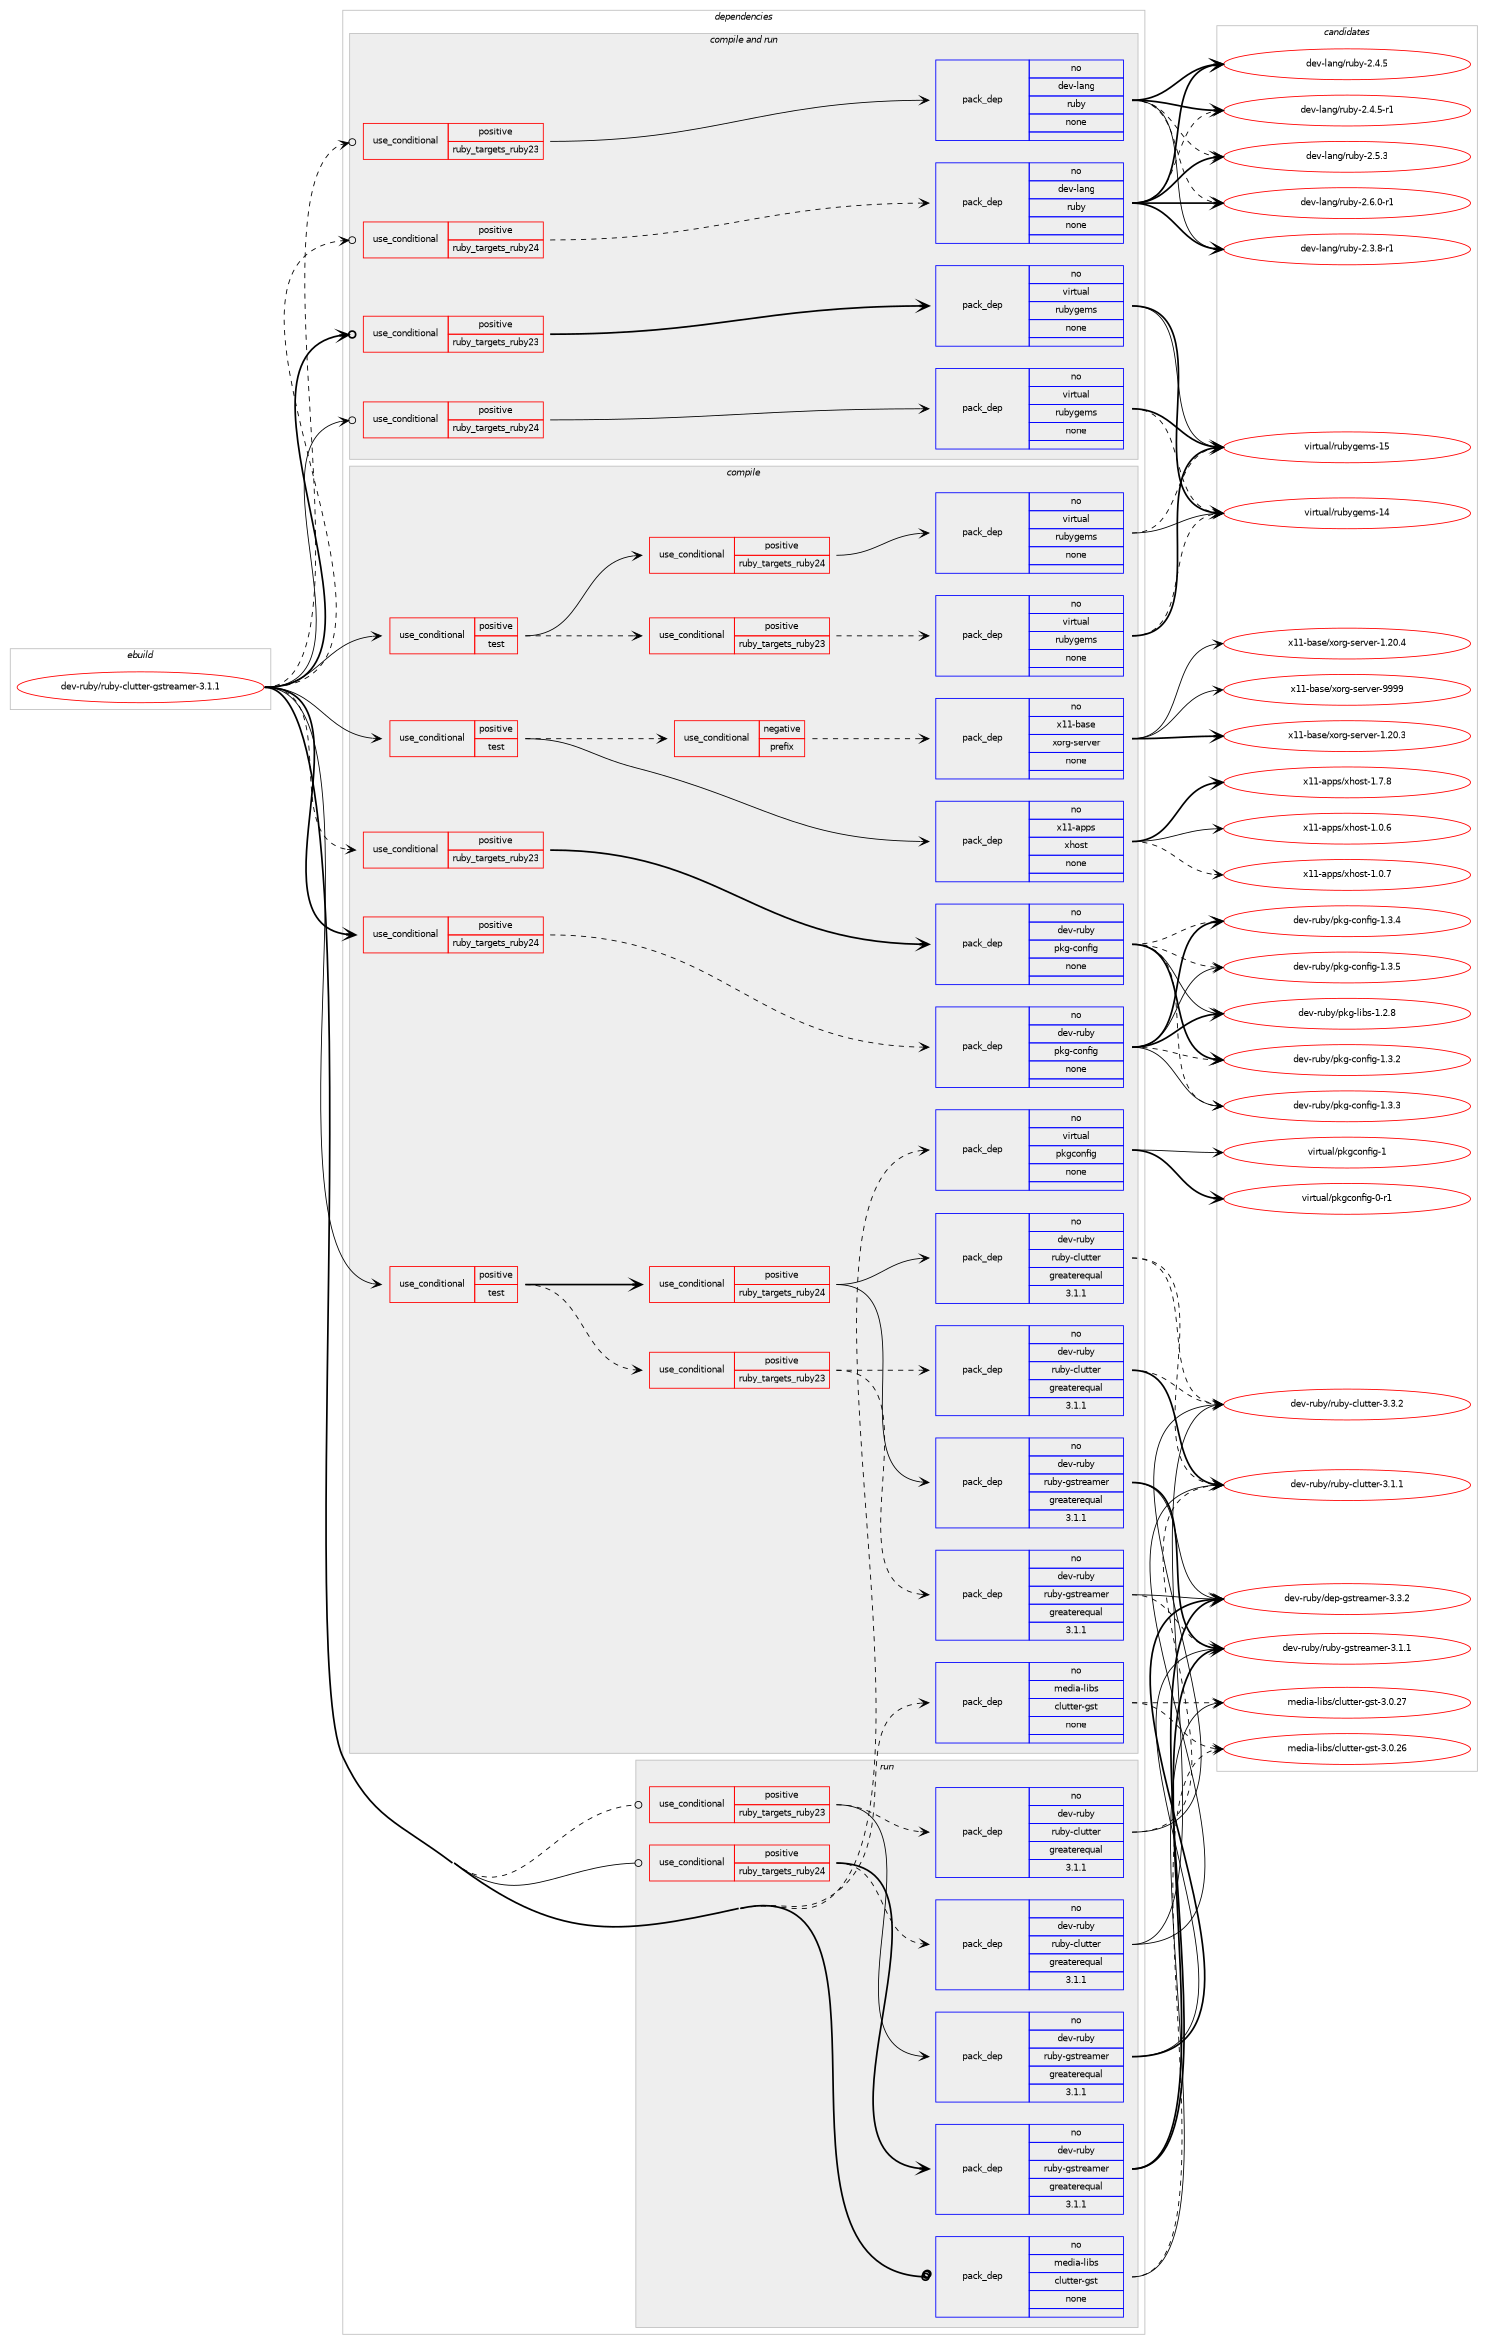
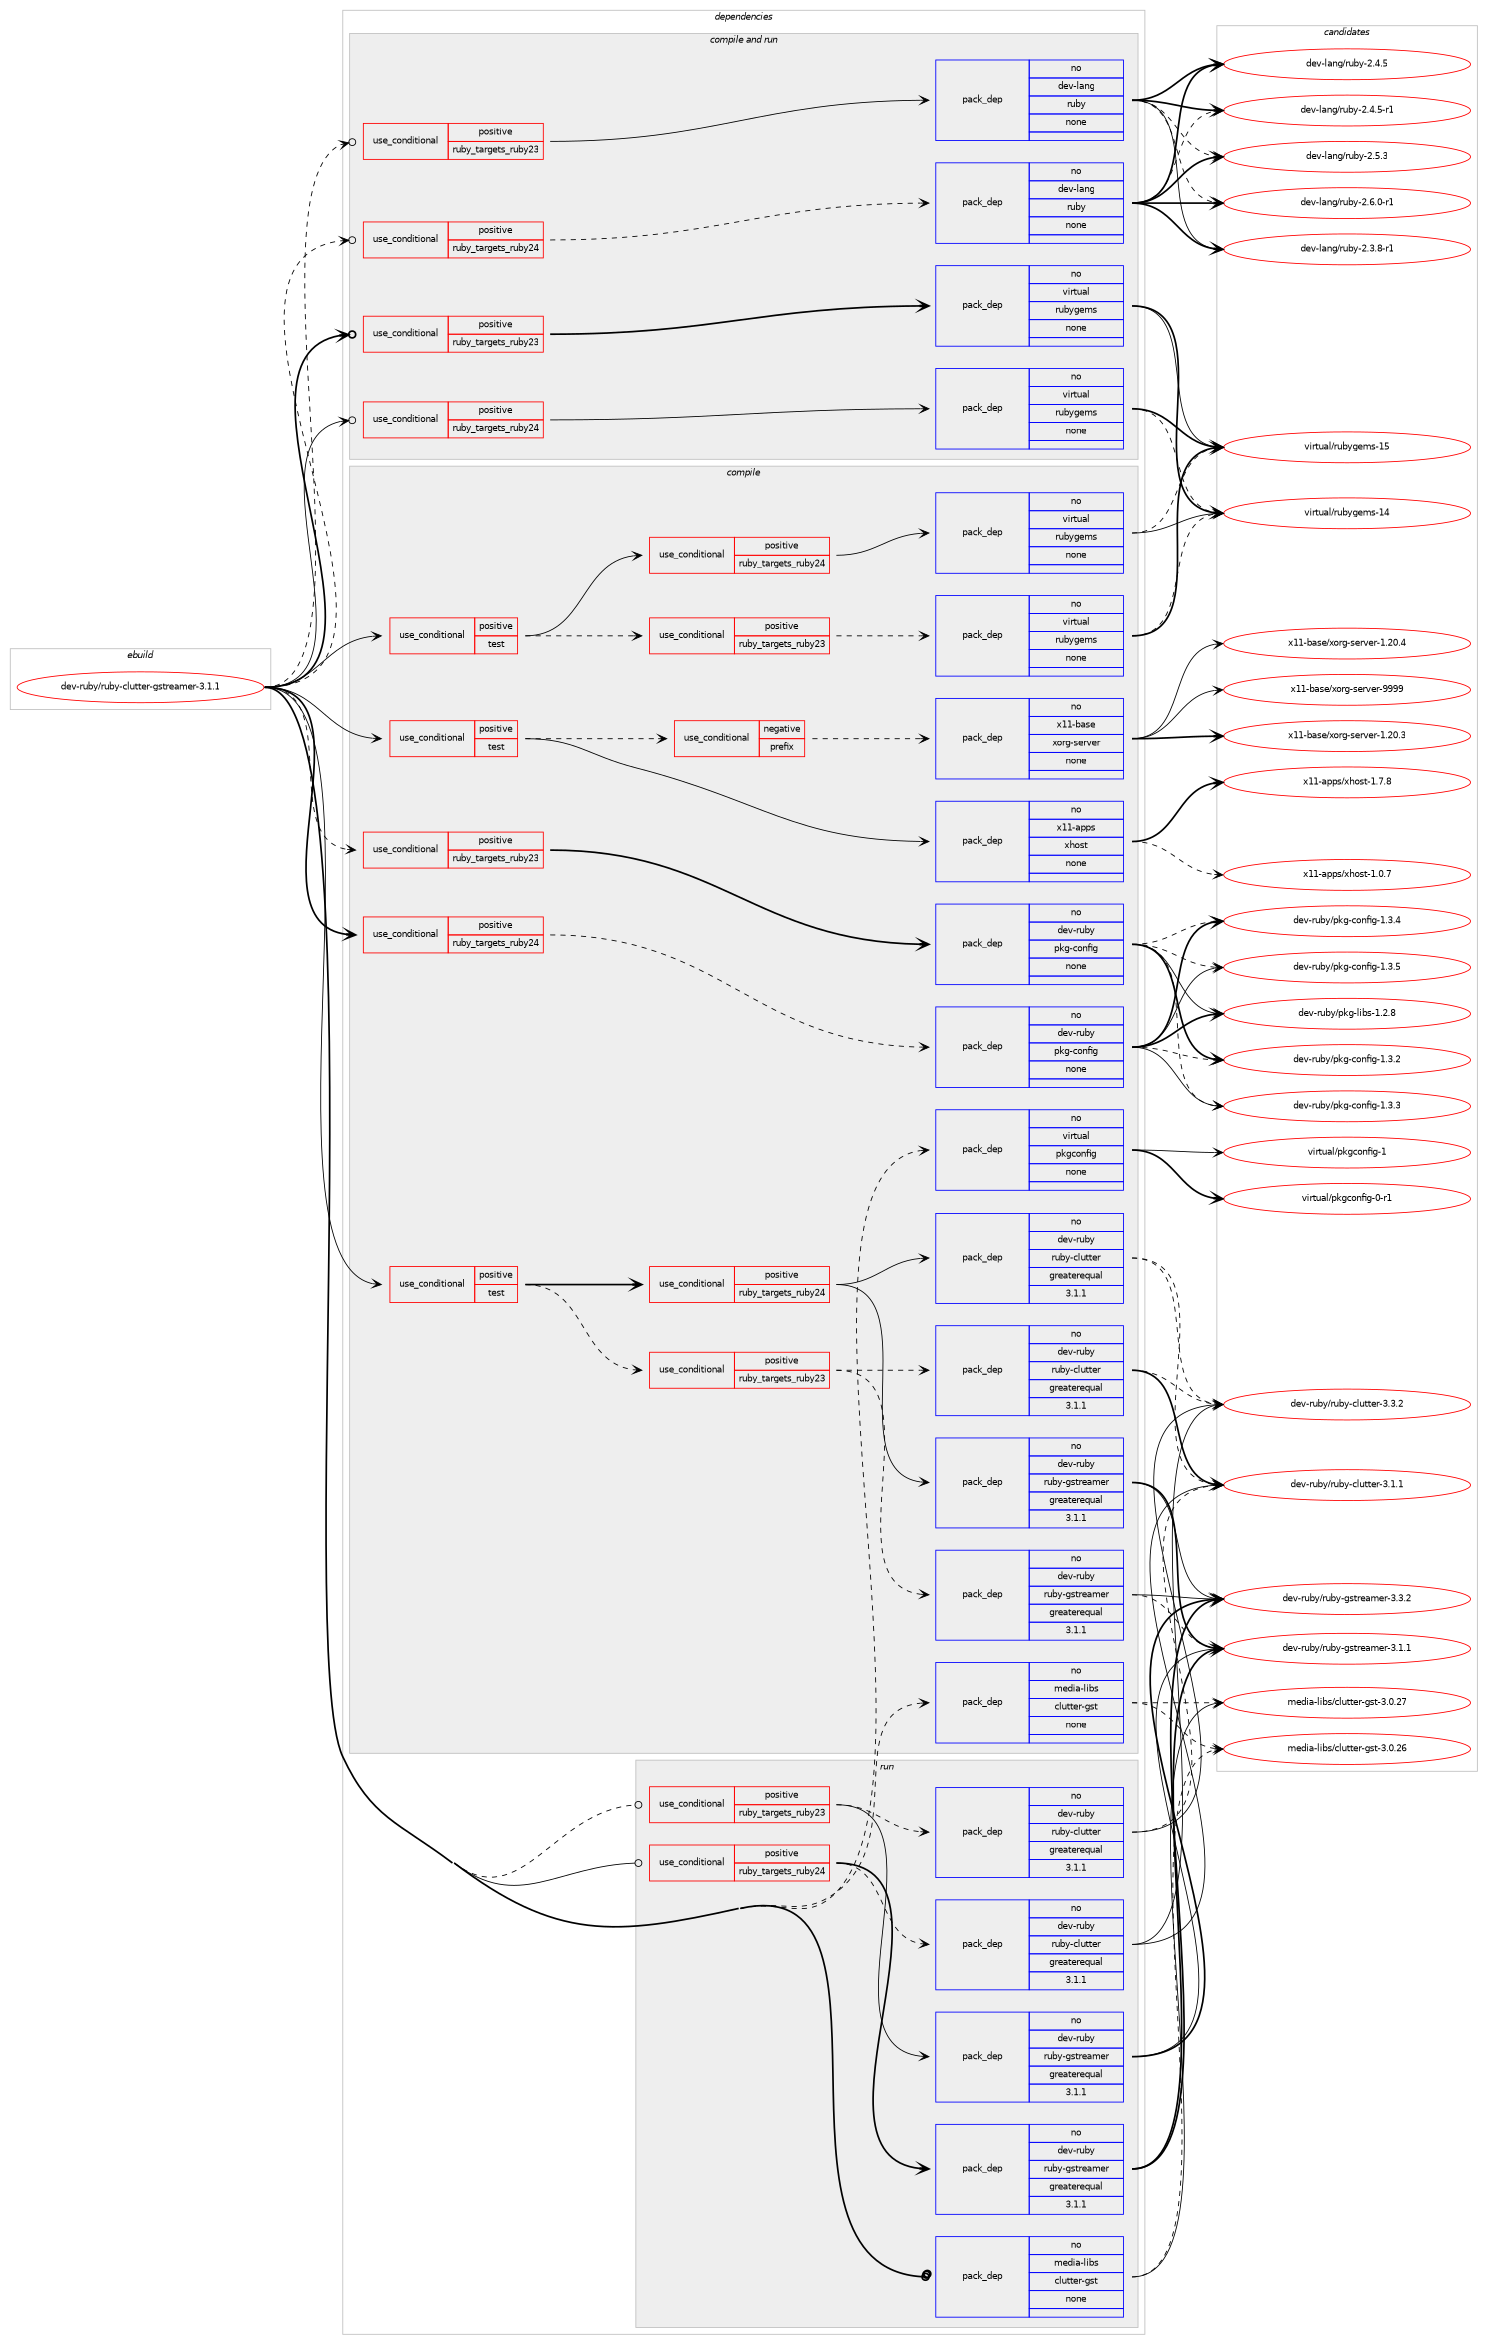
(1347, 829) -> none
(1347, 1599) -> (1347, 1599)
